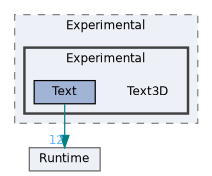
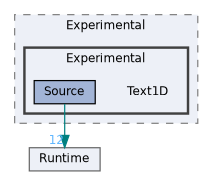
(65, 92) -> (65, 92)
(148, 92) -> (148, 92)
